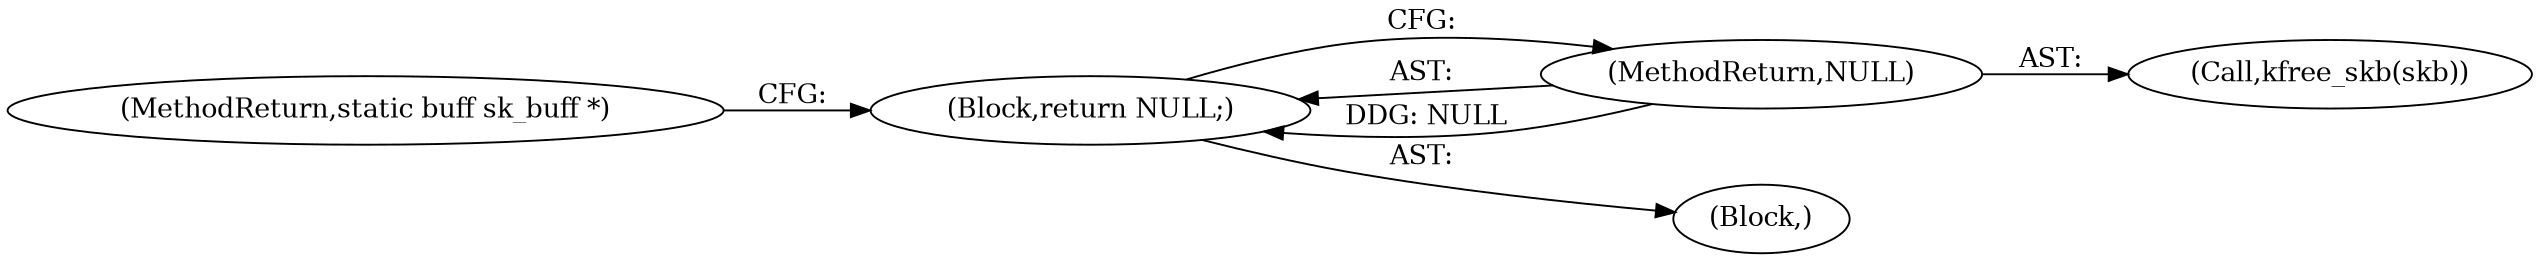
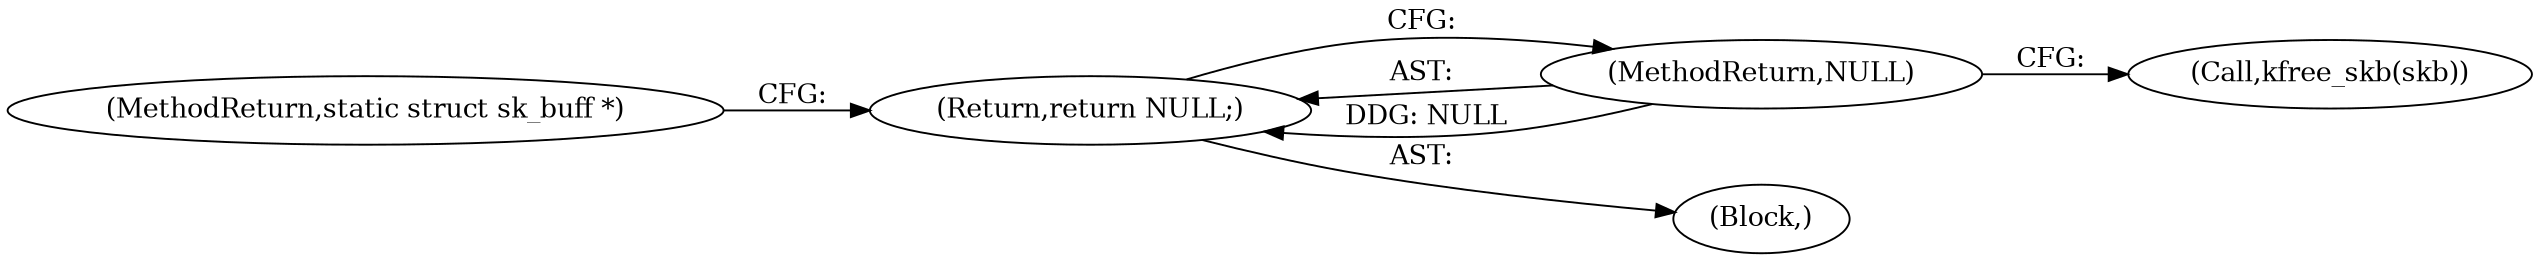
(2055, 60) -> (2055, 60)
(366, 110) -> (366, 110)
(1090, 110) -> (1090, 110)
